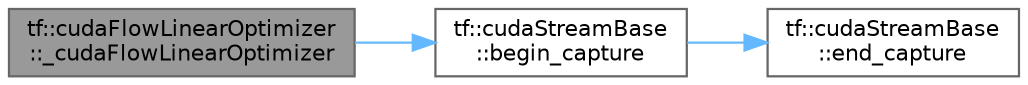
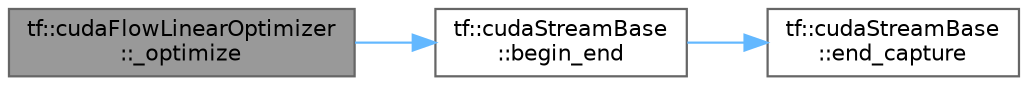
(182, 43) -> (182, 43)
(561, 43) -> (561, 43)
